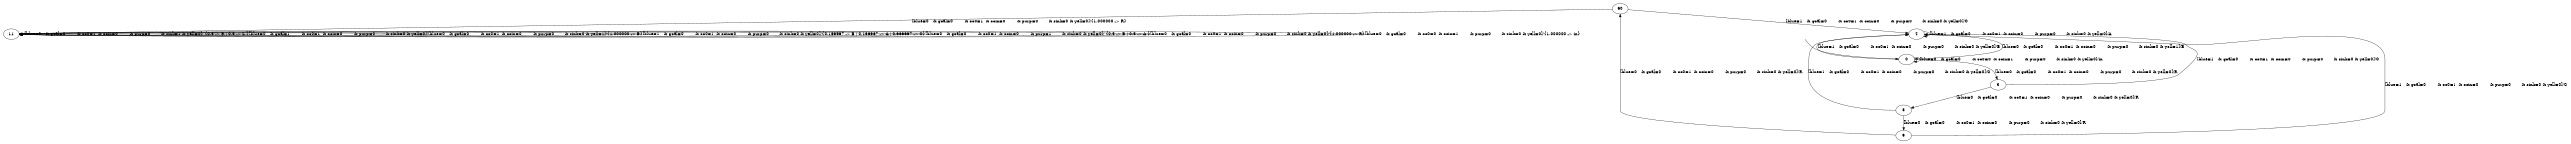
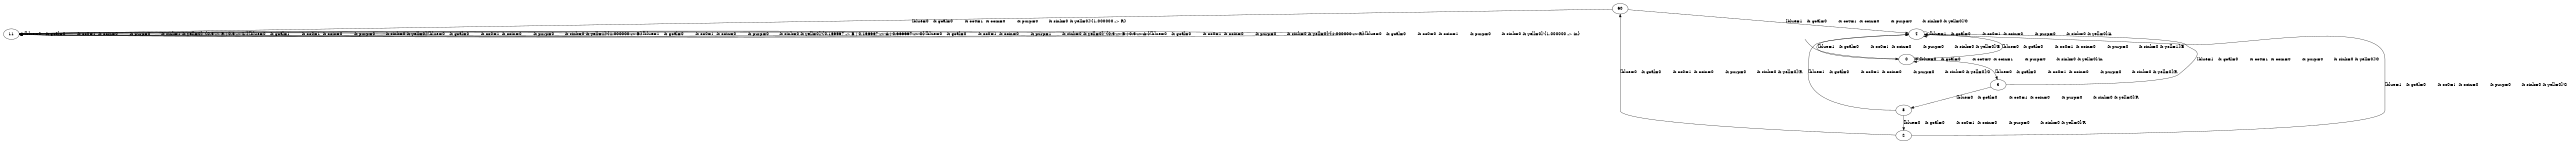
(1904, 136) -> (1904, 136)
